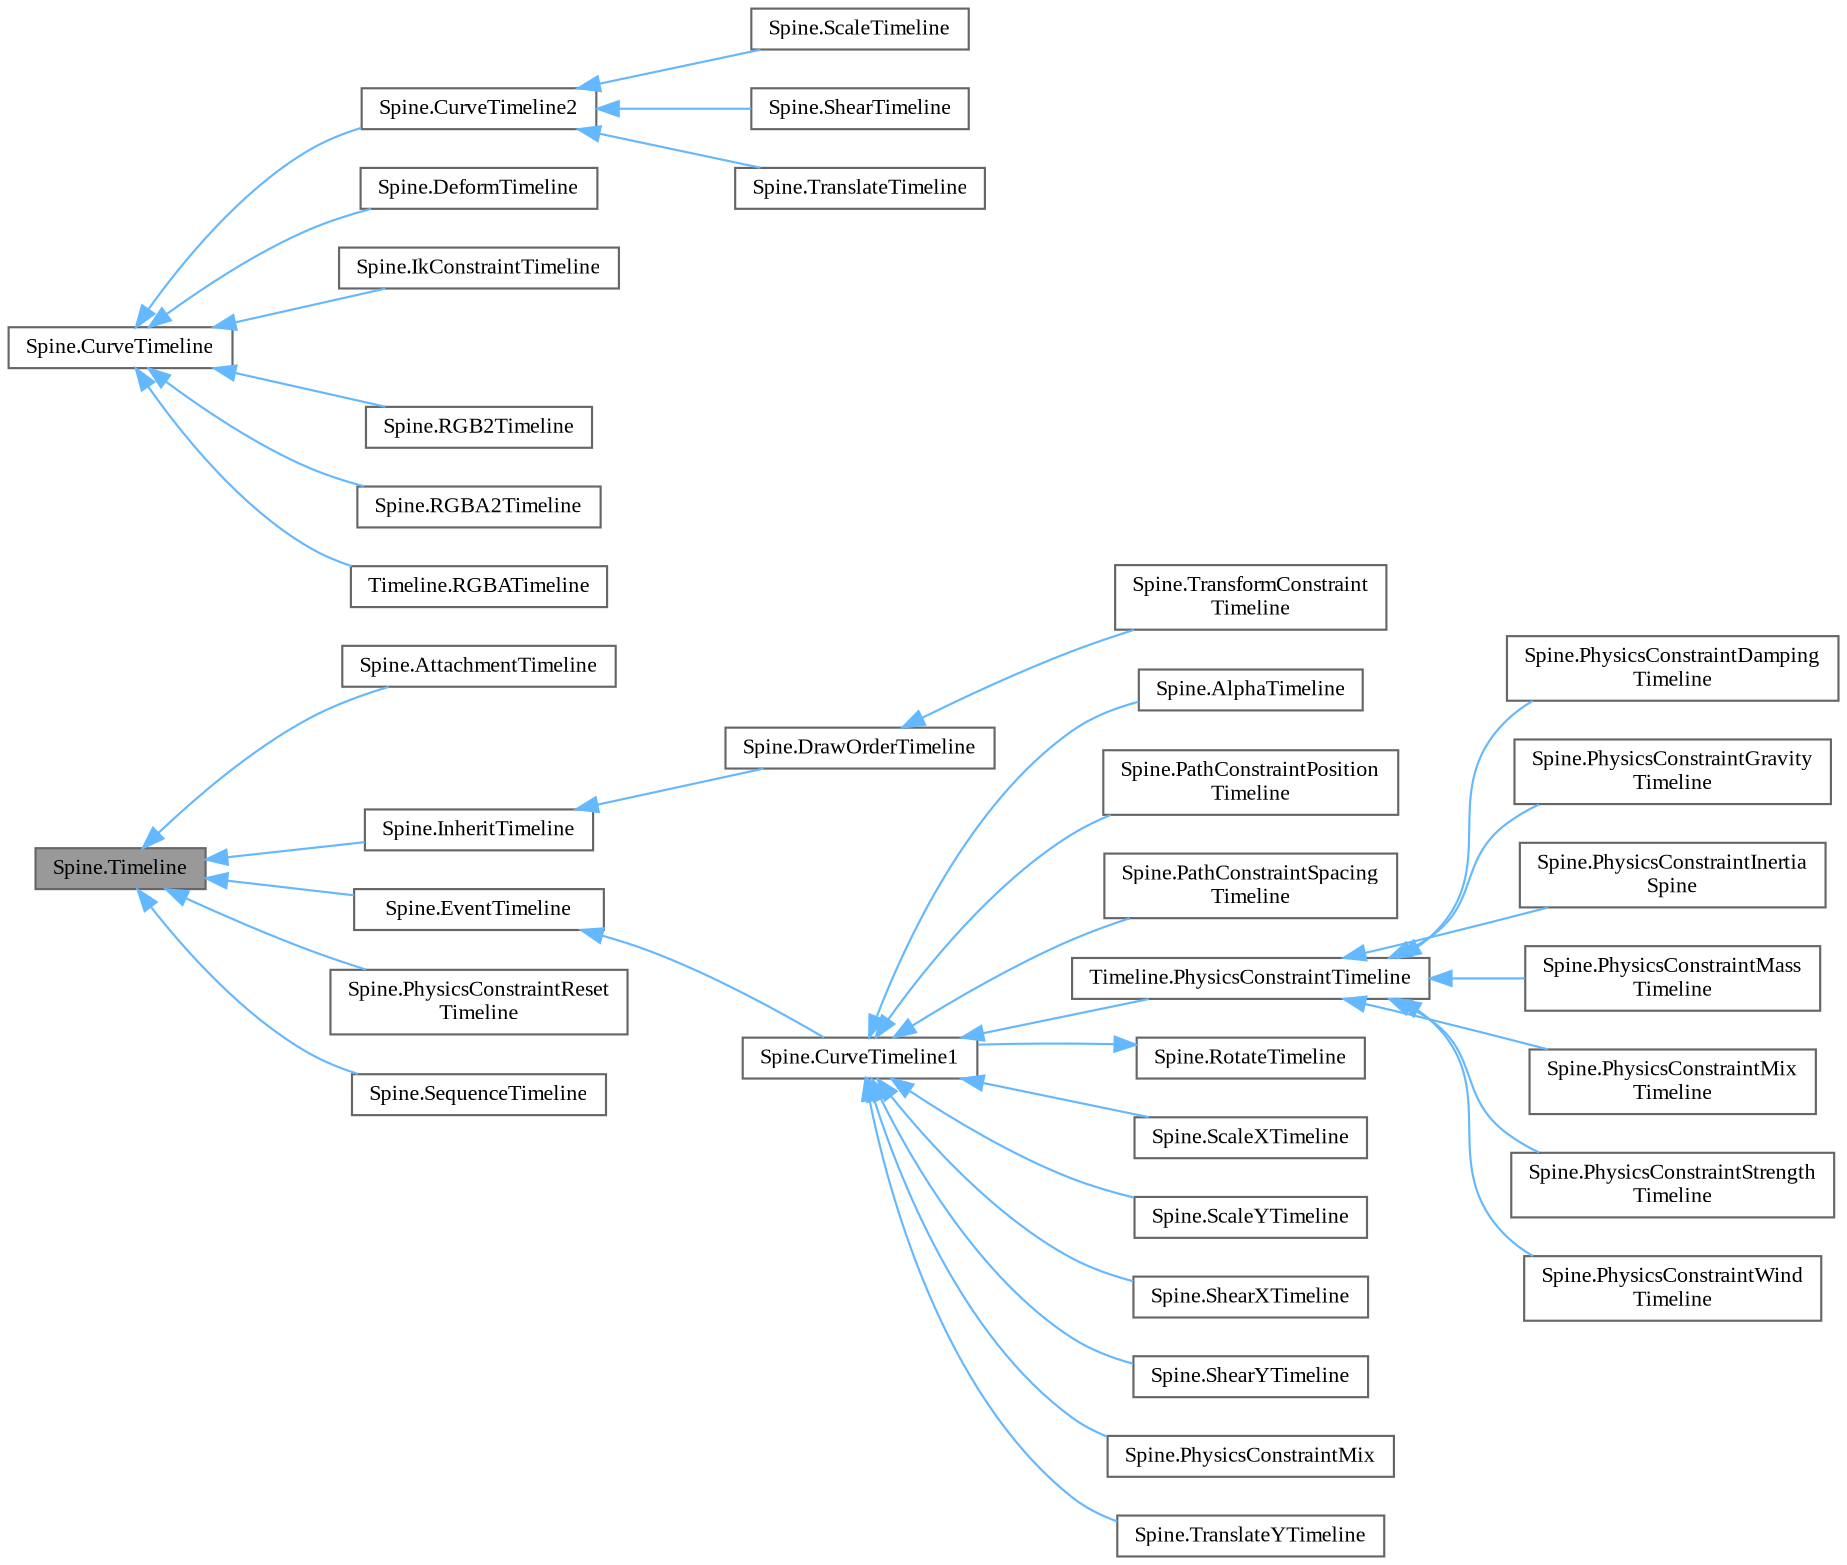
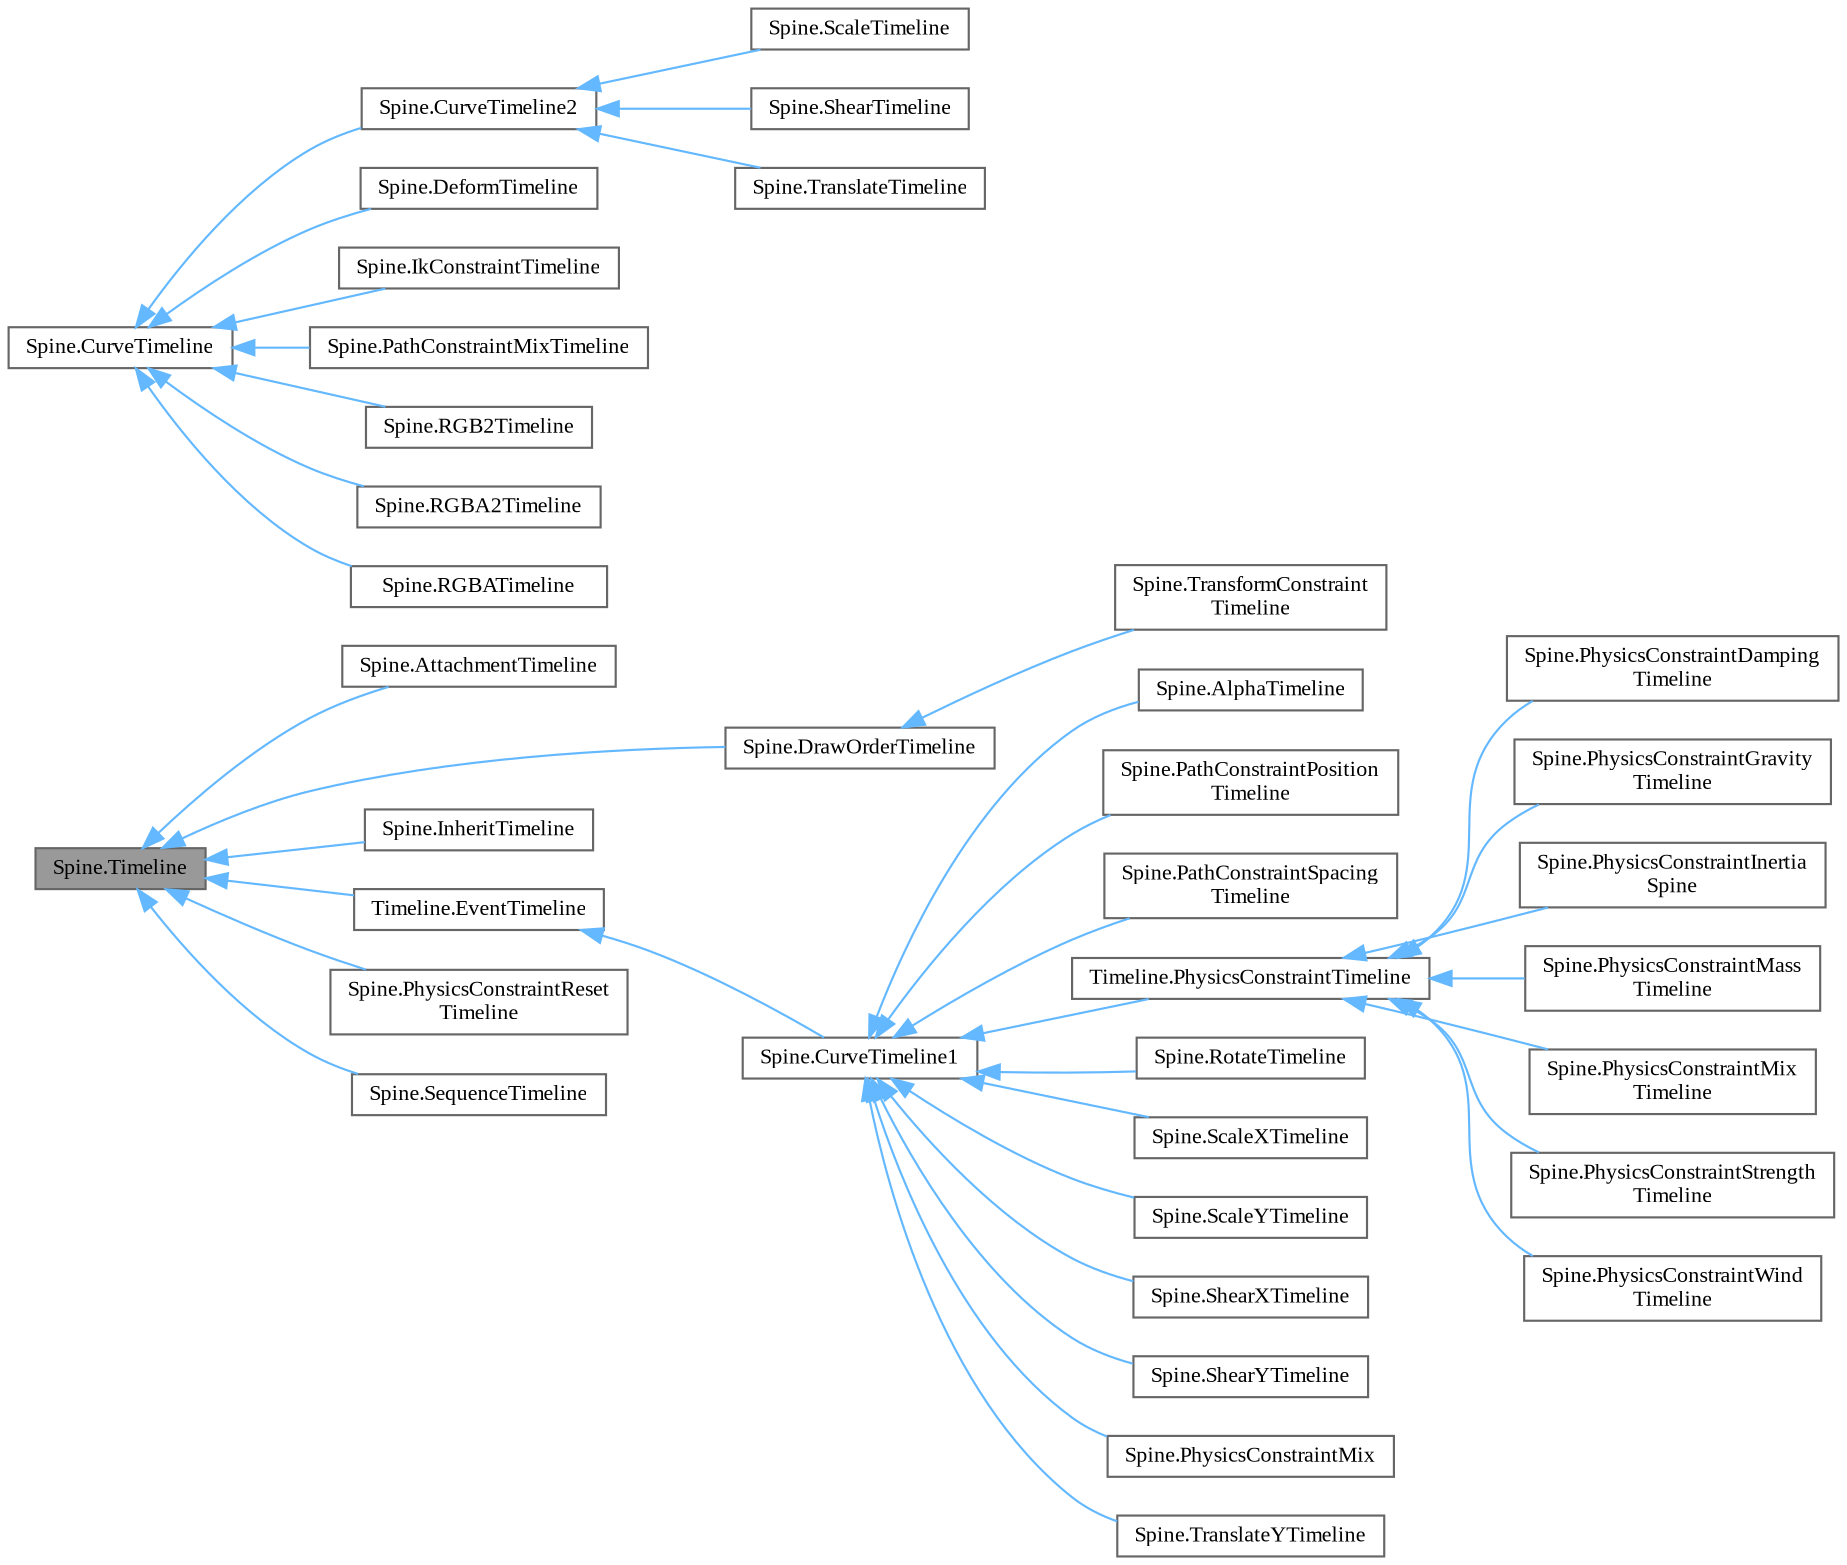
none -> (479, 348)
(479, 587) -> (479, 587)
(681, 787) -> (449, 766)
(479, 910) -> (479, 910)
(1046, 1044) -> (1068, 1073)
